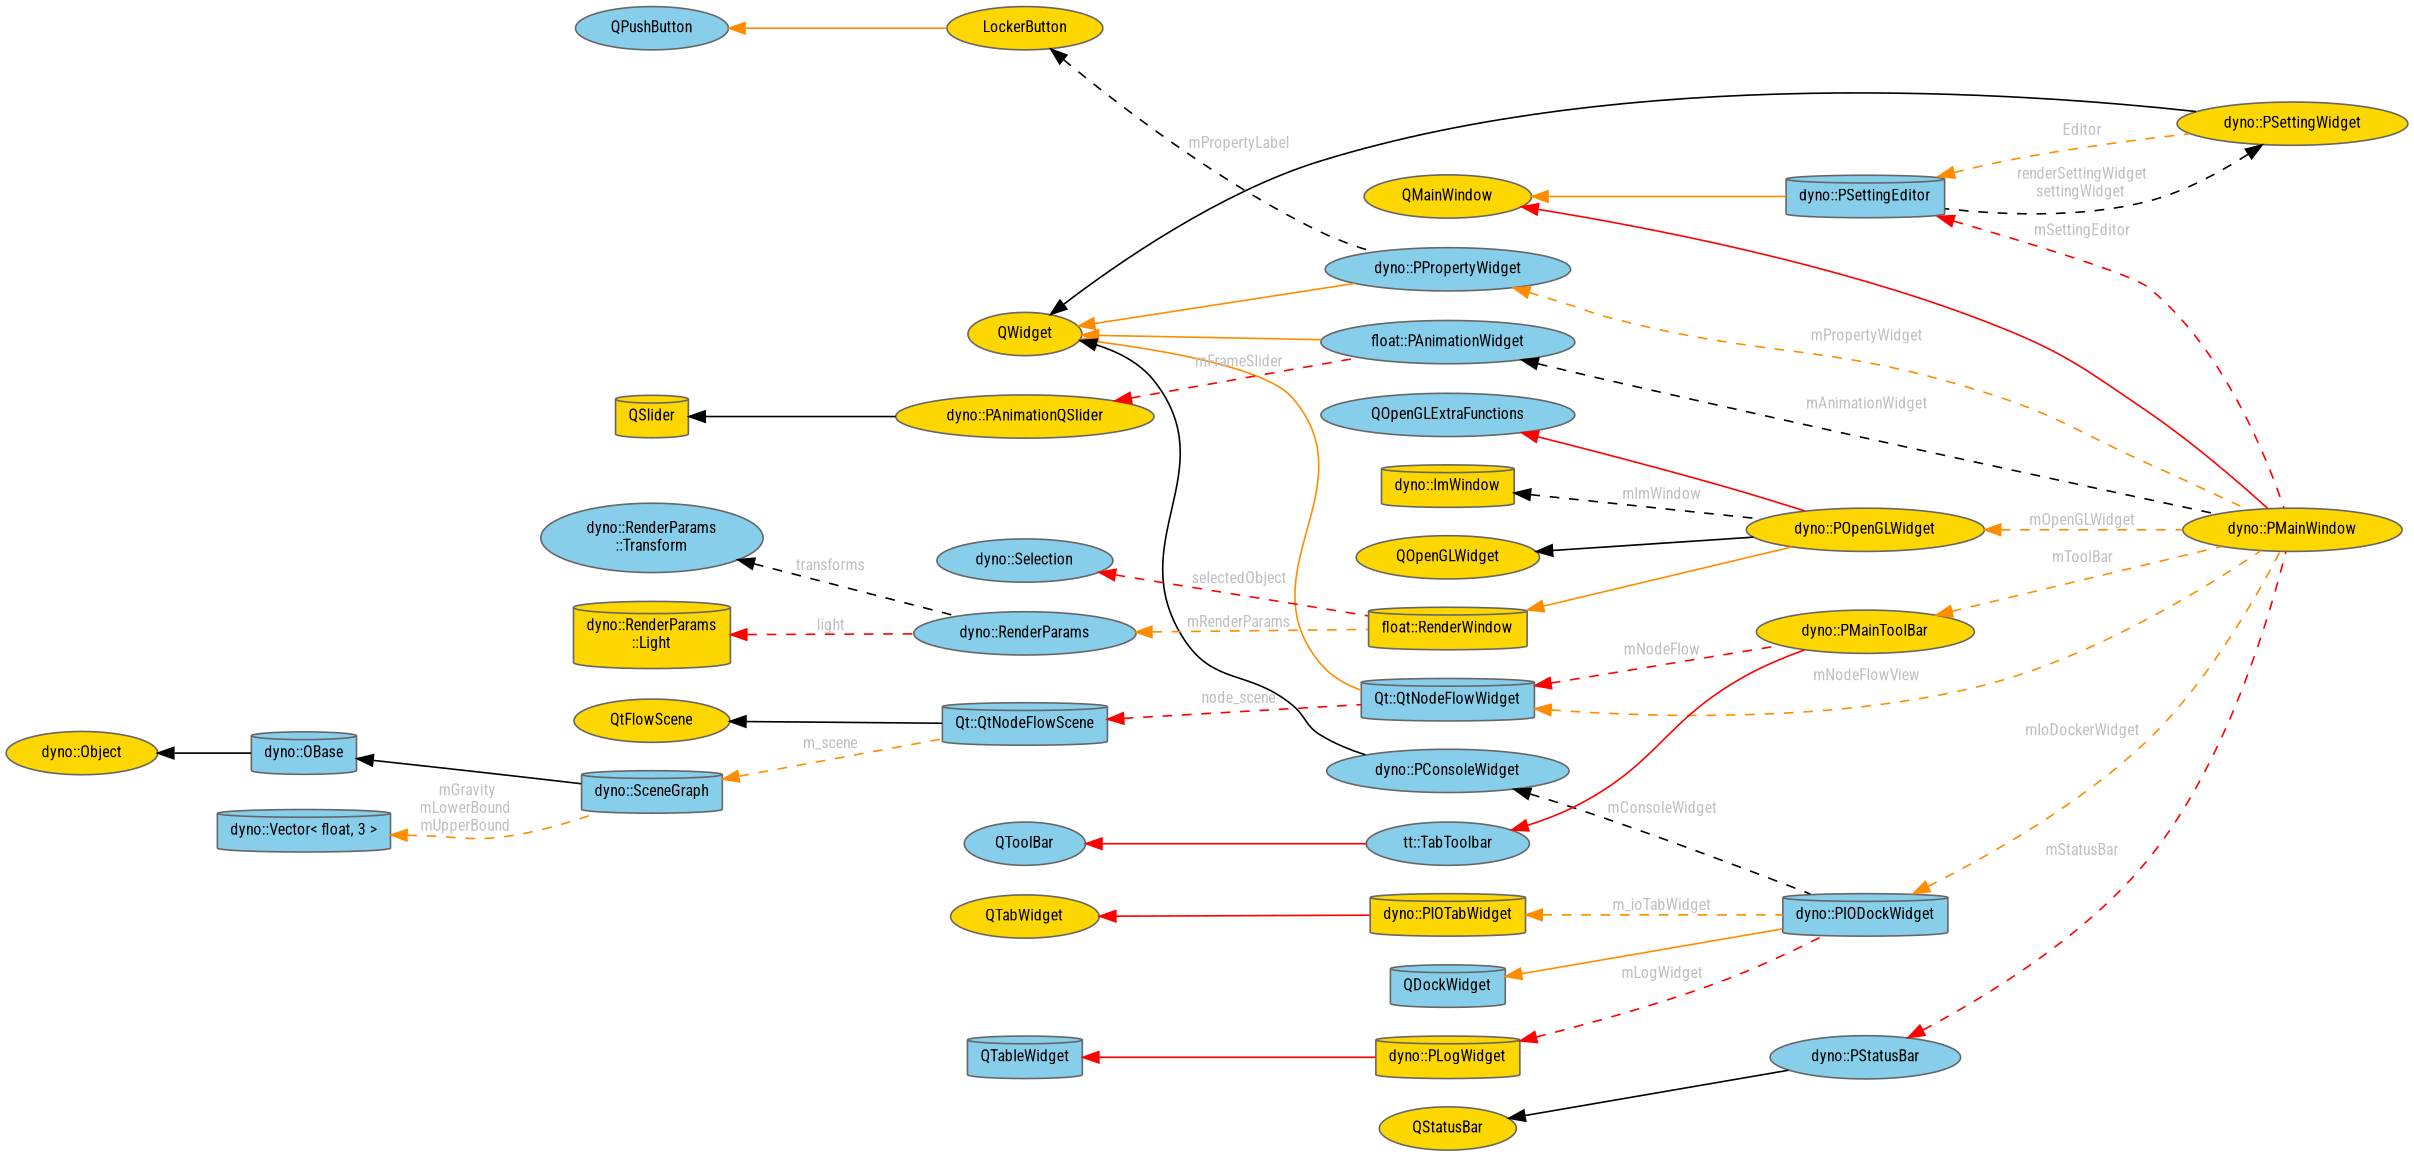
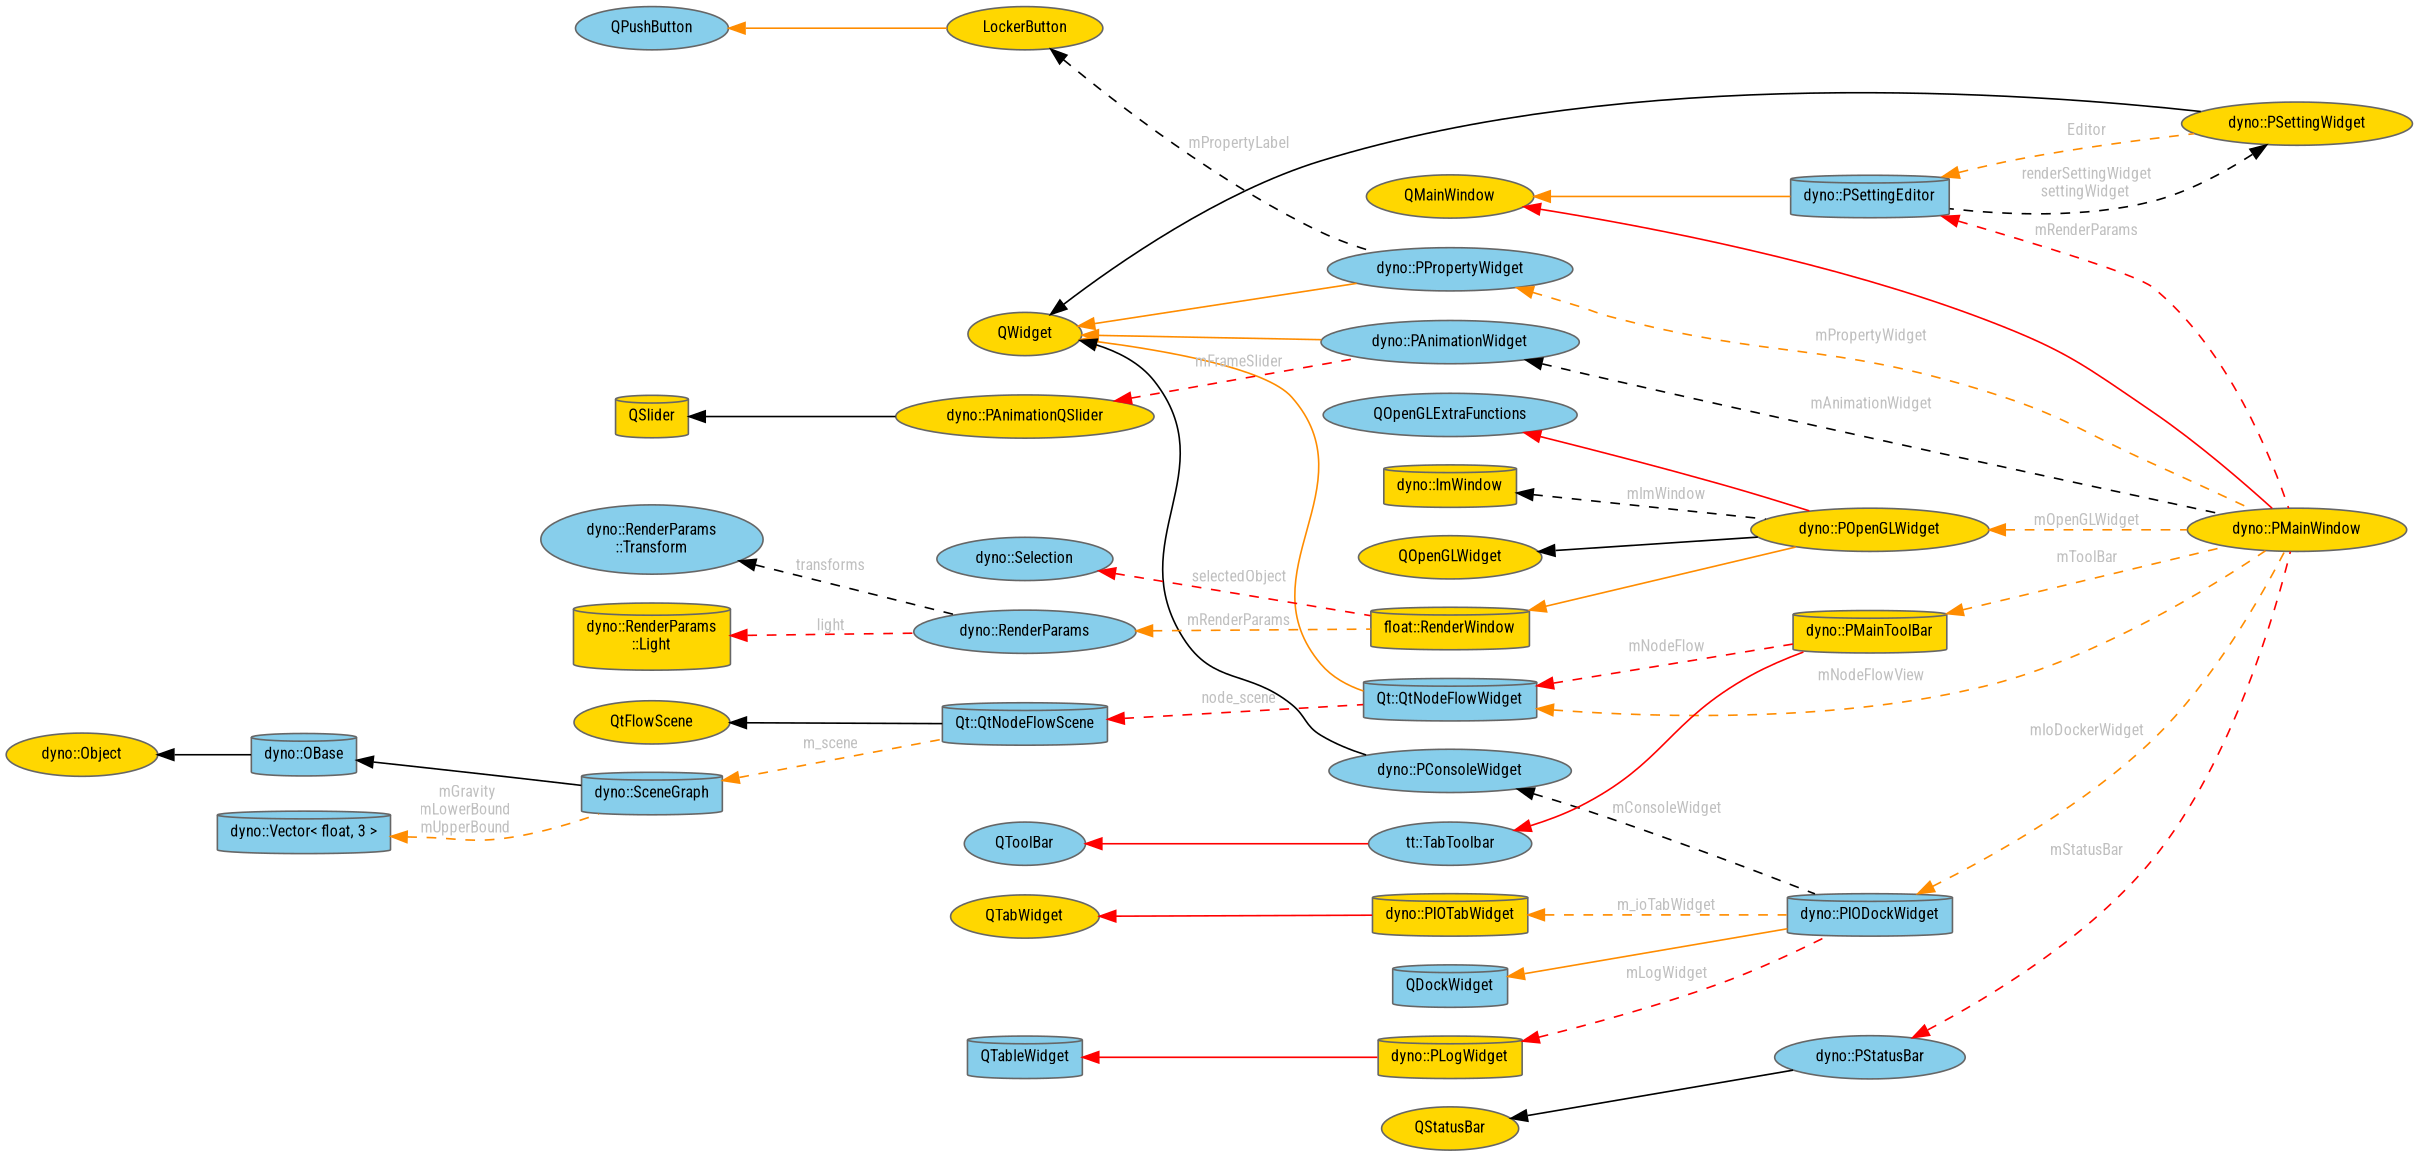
(2081, 231) -> (2085, 231)
(1448, 342) -> (1450, 342)
(1865, 632) -> (1870, 632)
